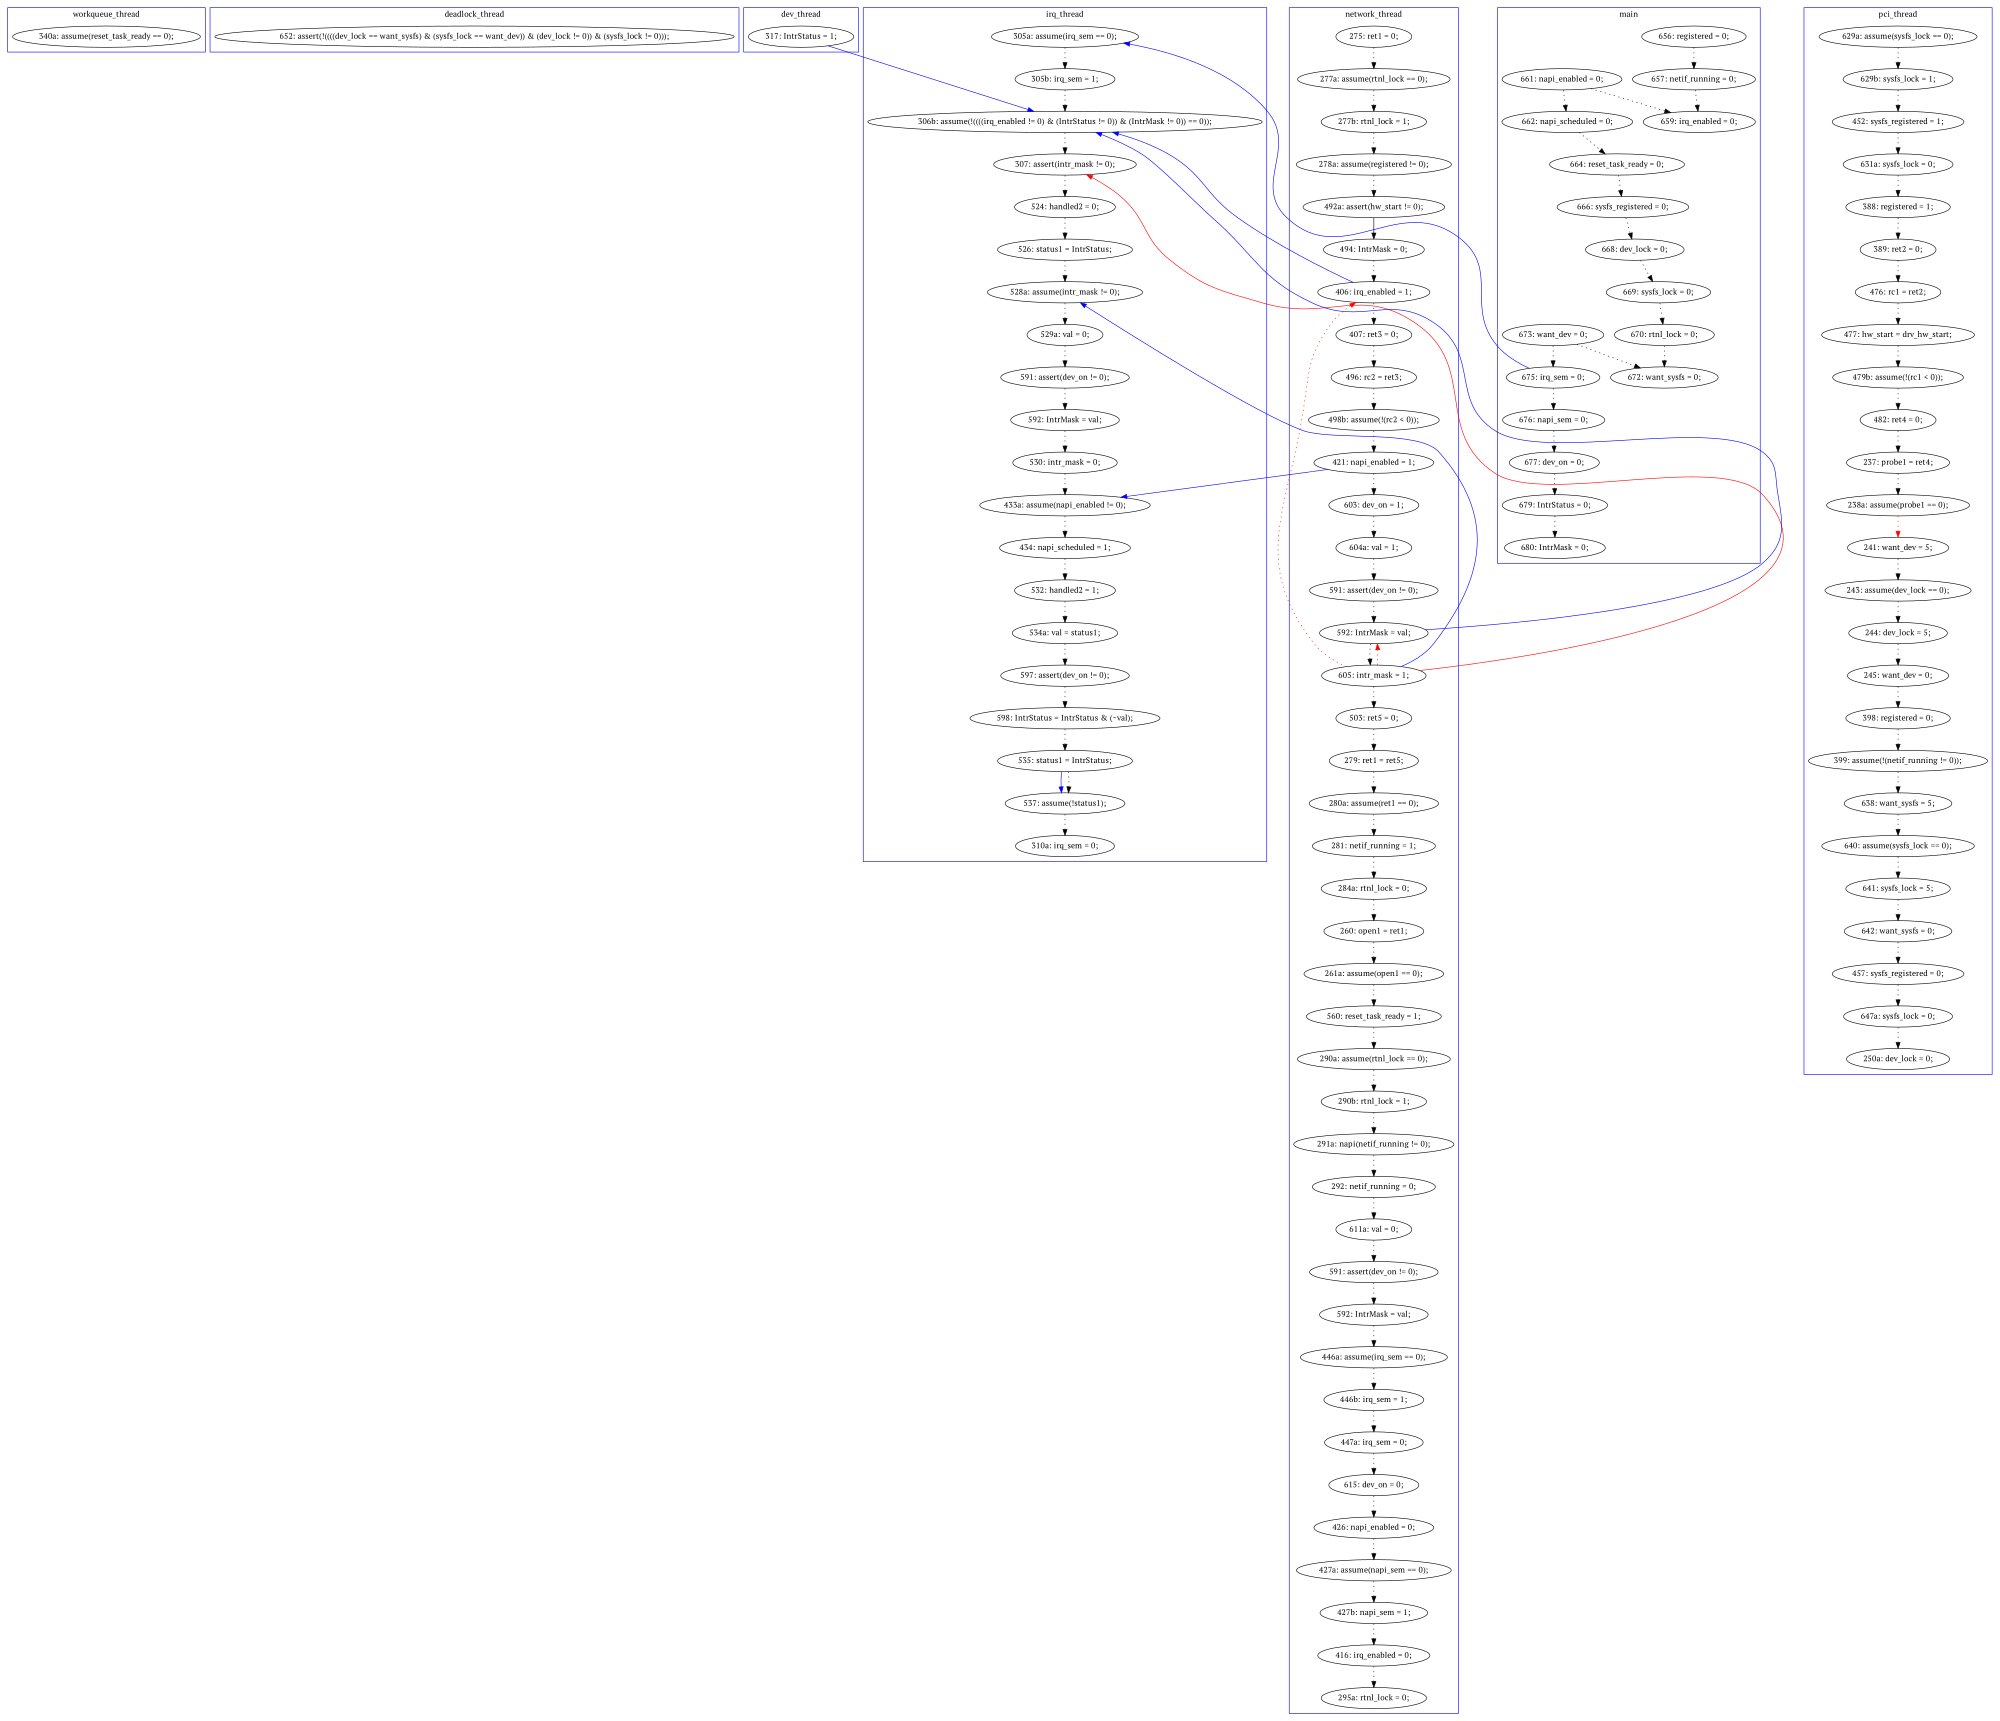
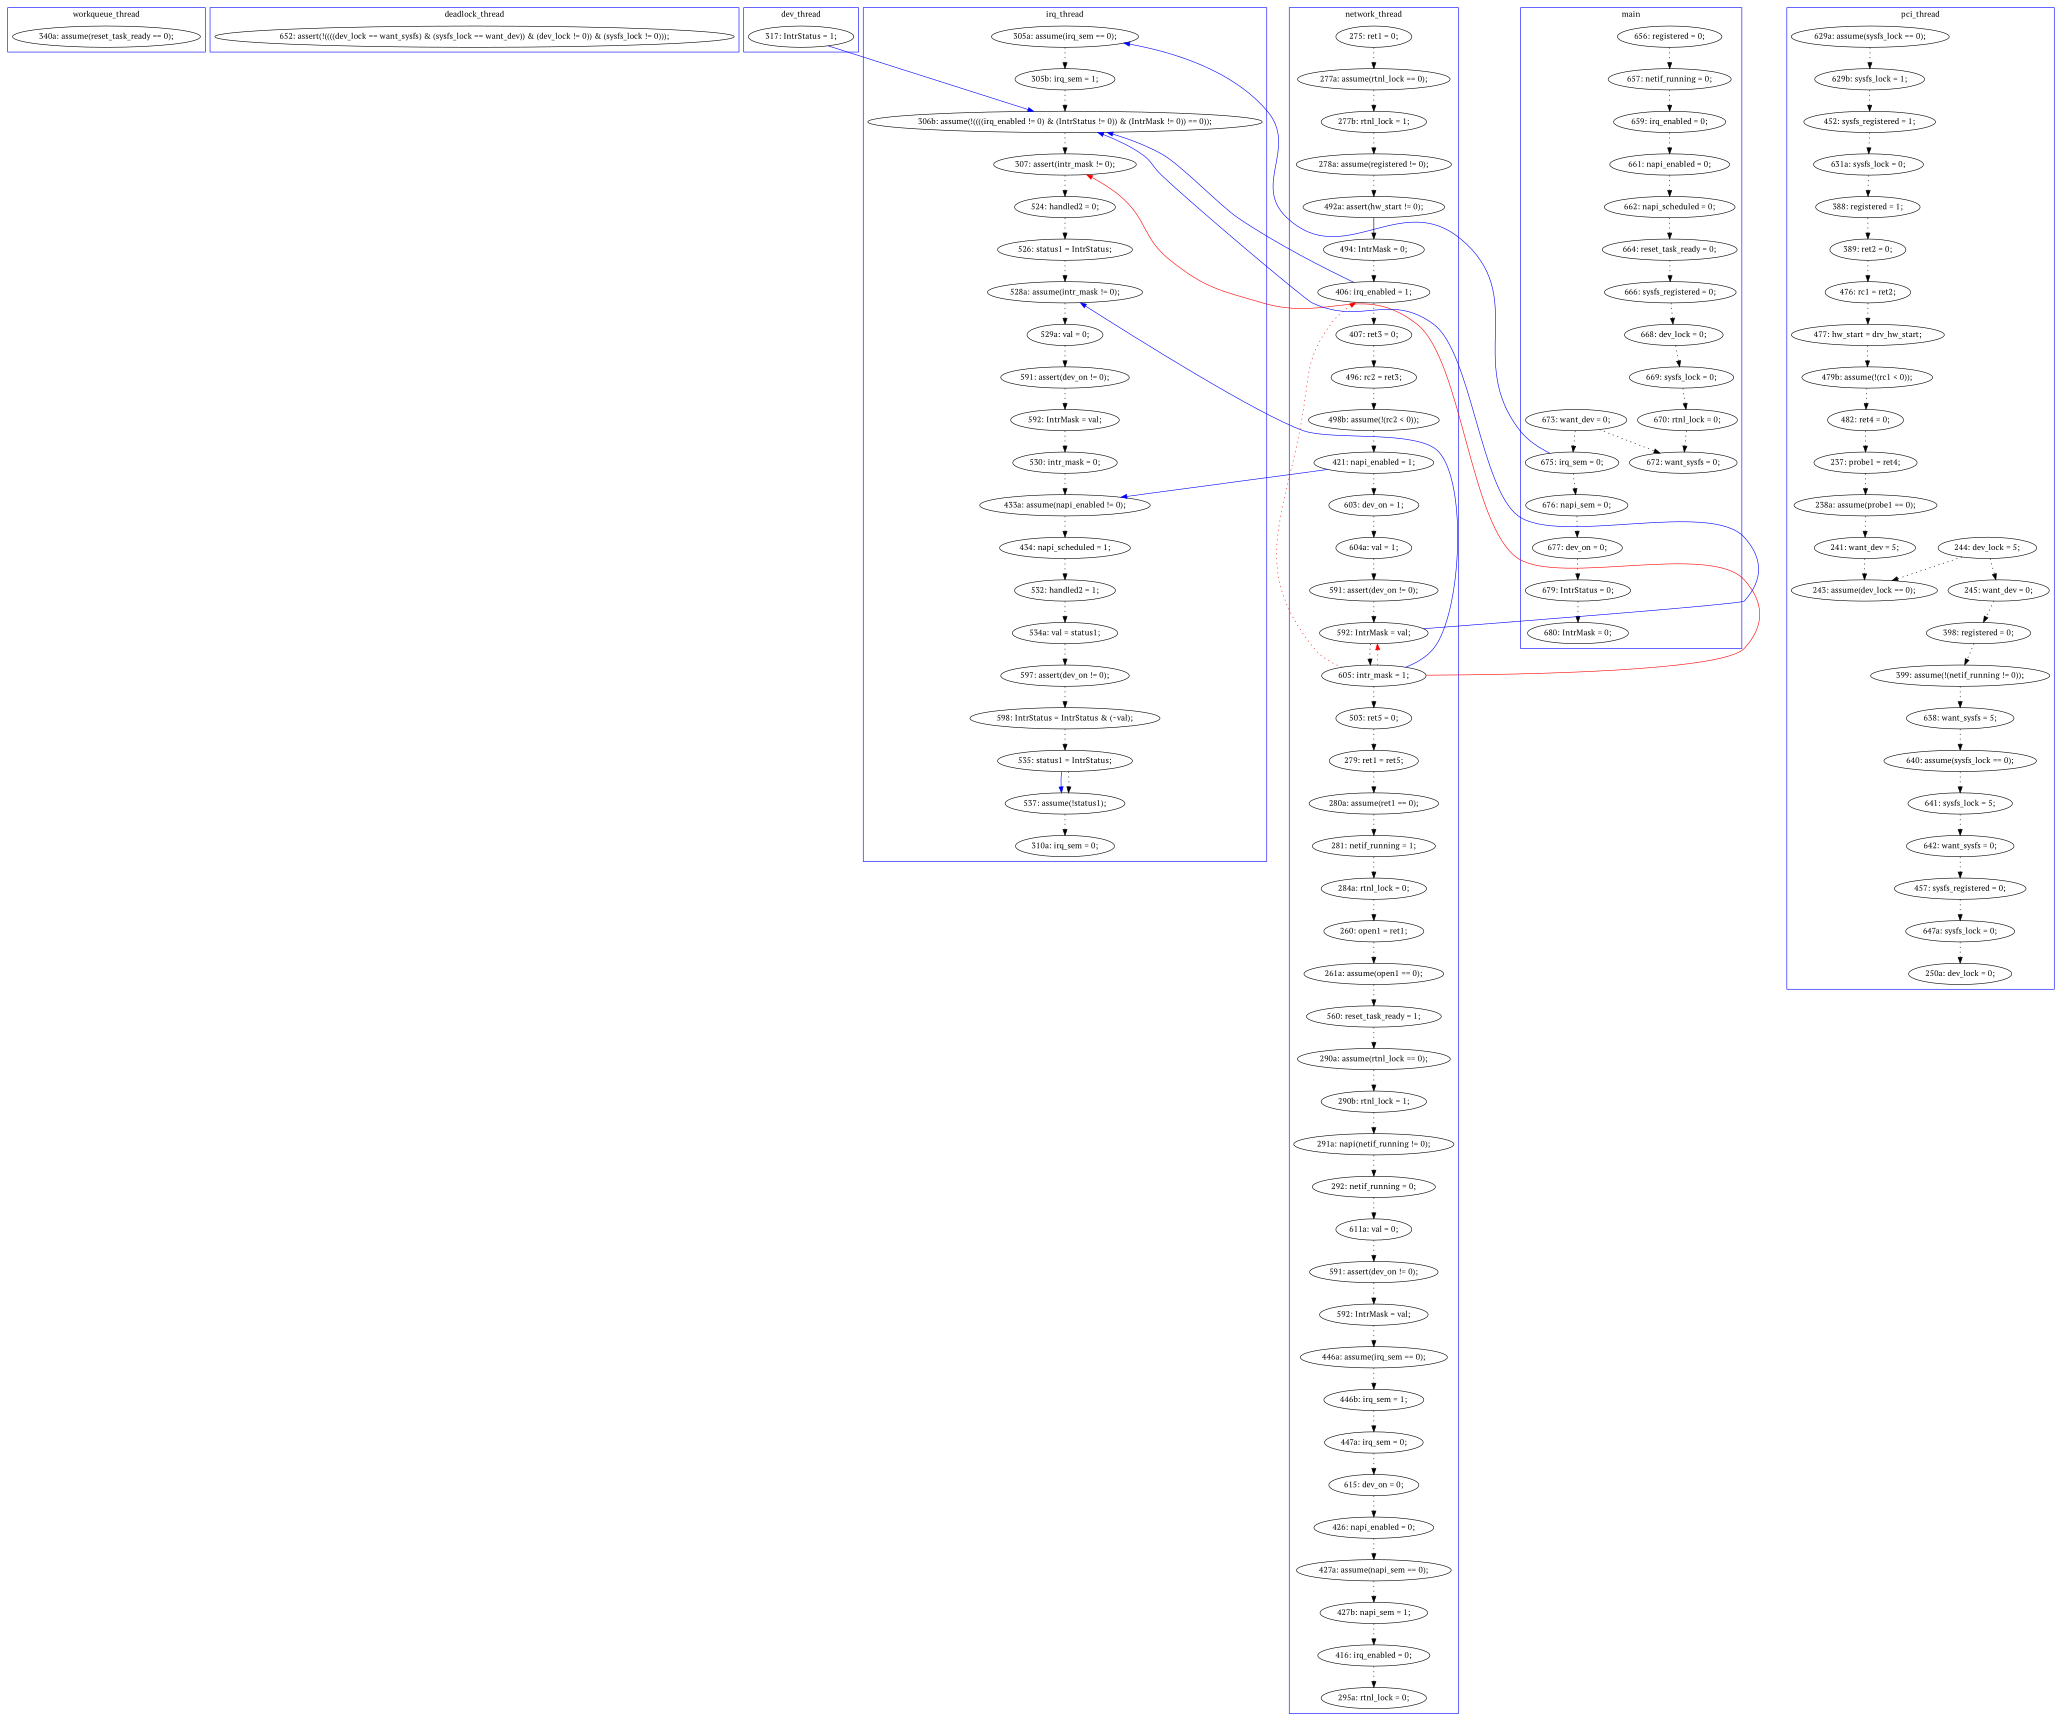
(1628, 100) -> (1670, 140)
(1898, 524) -> (1865, 524)
(1898, 609) -> (1930, 568)
